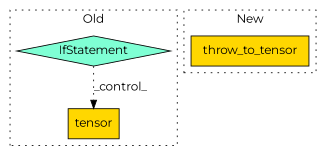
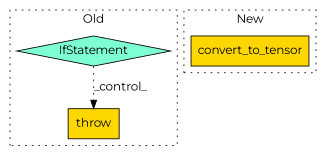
(250, 51) -> (250, 51)
(94, 124) -> (94, 124)
